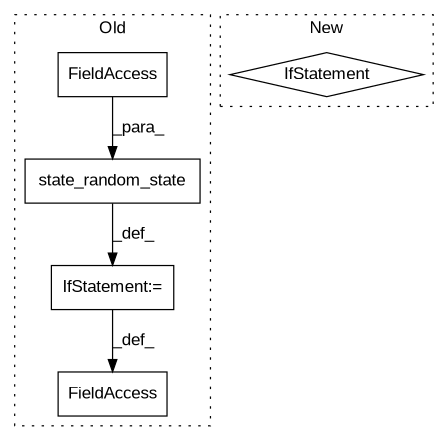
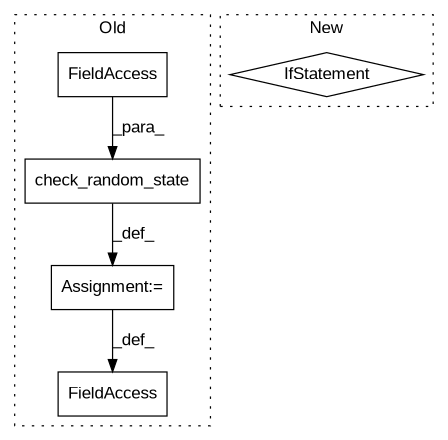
(113, 181) -> (113, 181)
(113, 288) -> (113, 288)
